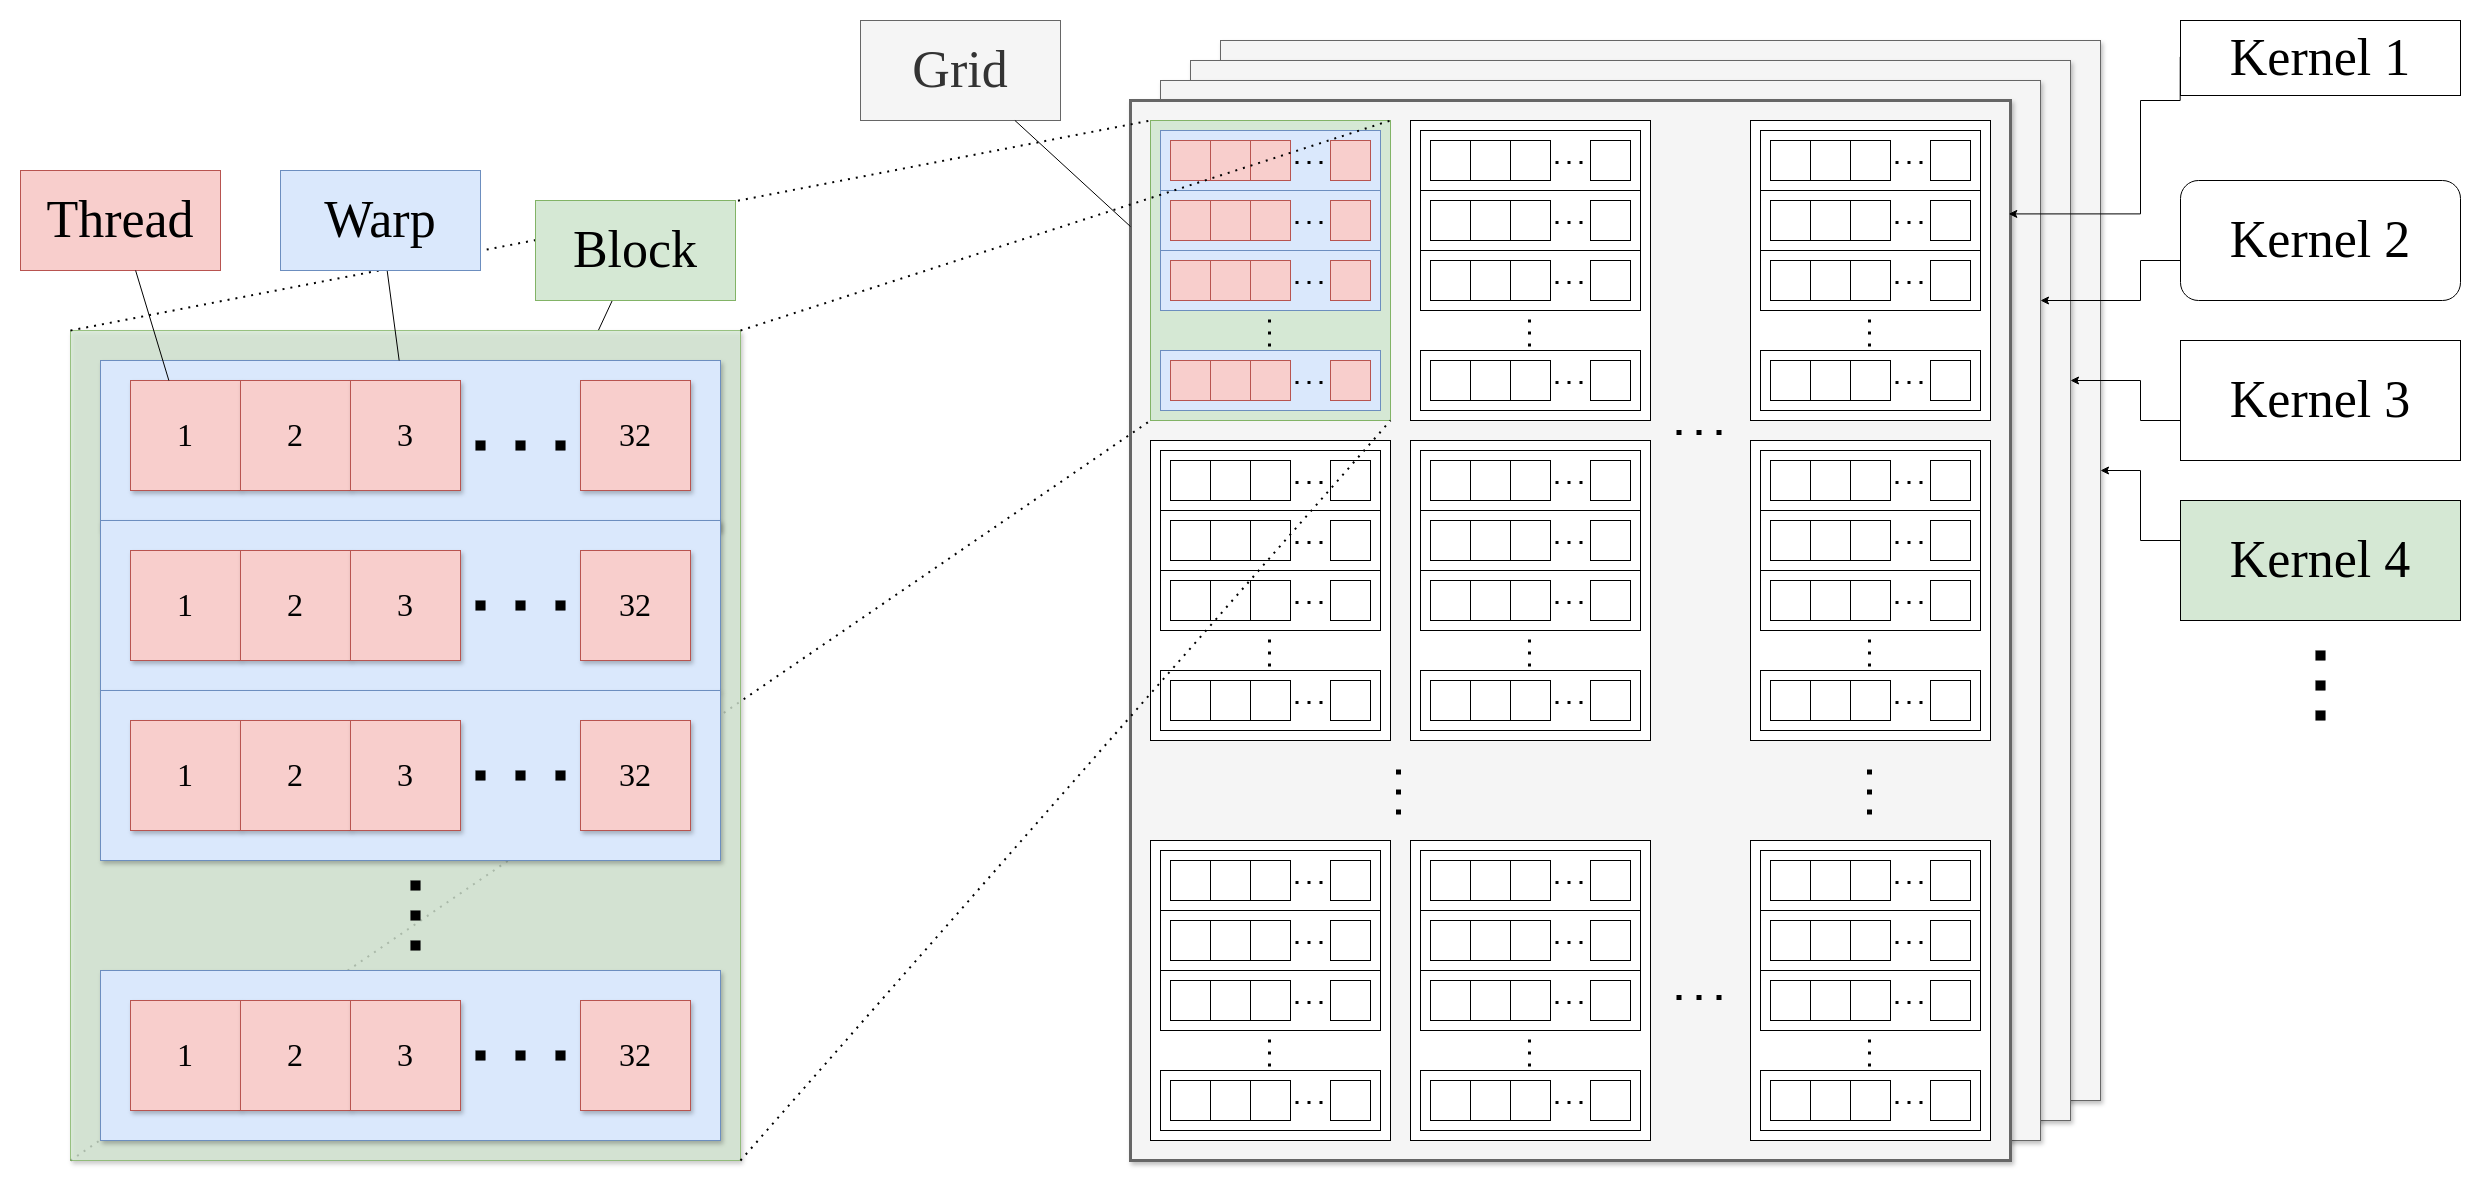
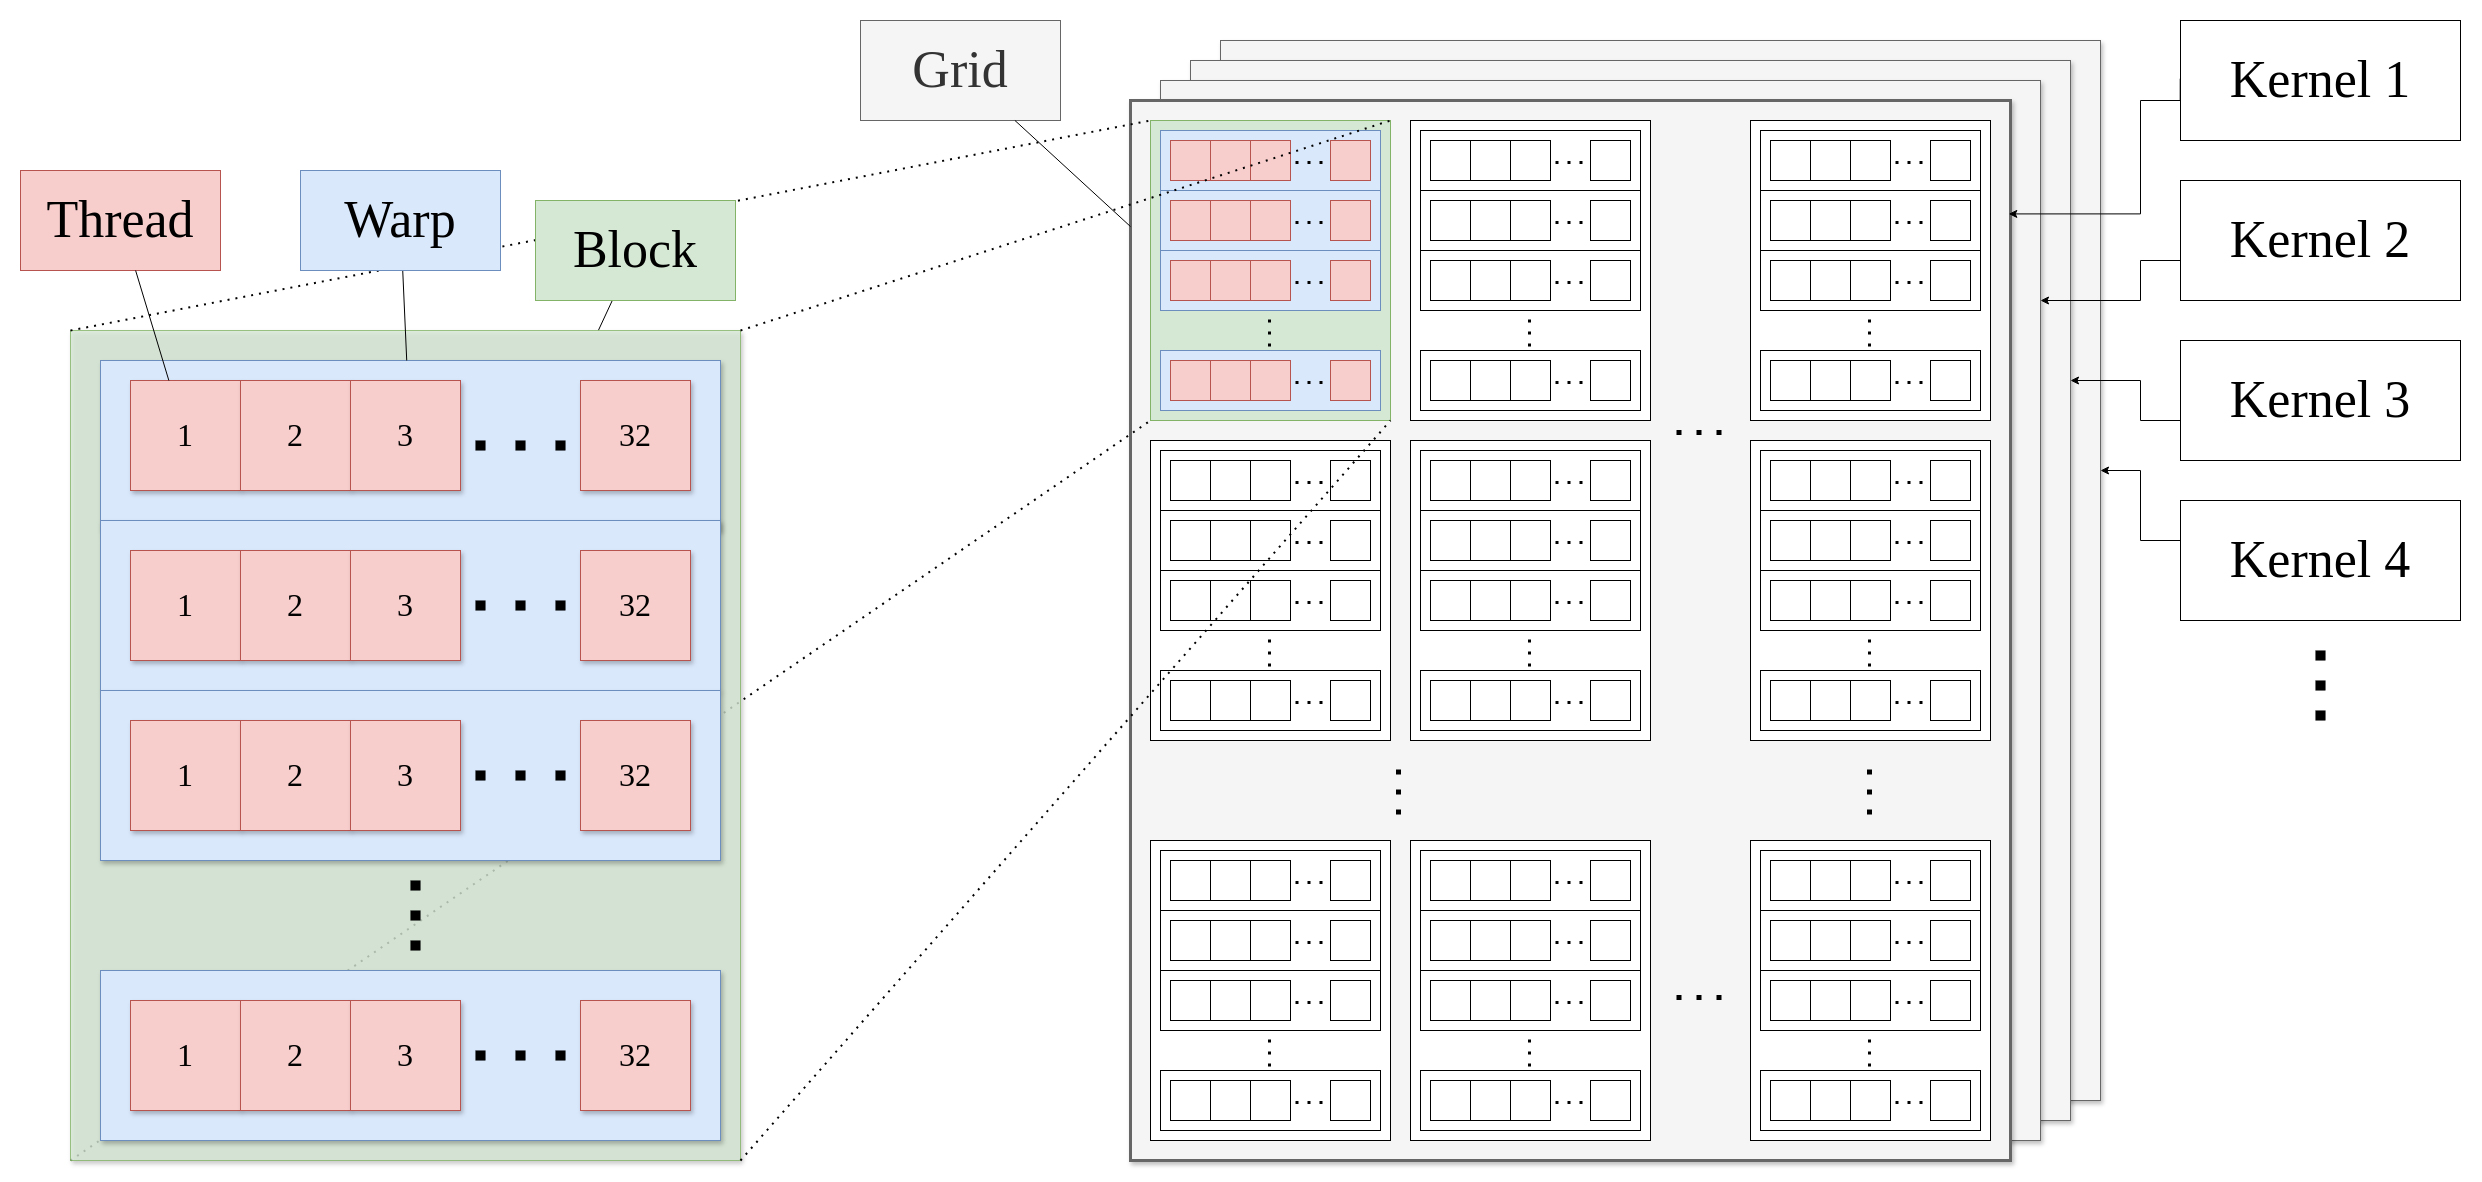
(2321, 58) -> (2321, 81)
(381, 221) -> (401, 221)
(2321, 241) -> (2321, 241)
(2321, 561) -> (2321, 561)
